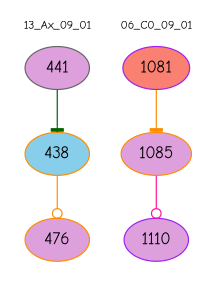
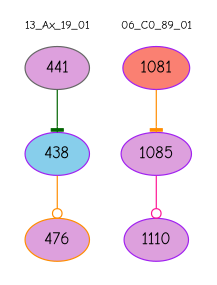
(58, 26) -> (58, 26)
(157, 26) -> (157, 26)
(57, 154) -> (57, 154)
(156, 154) -> (156, 154)
